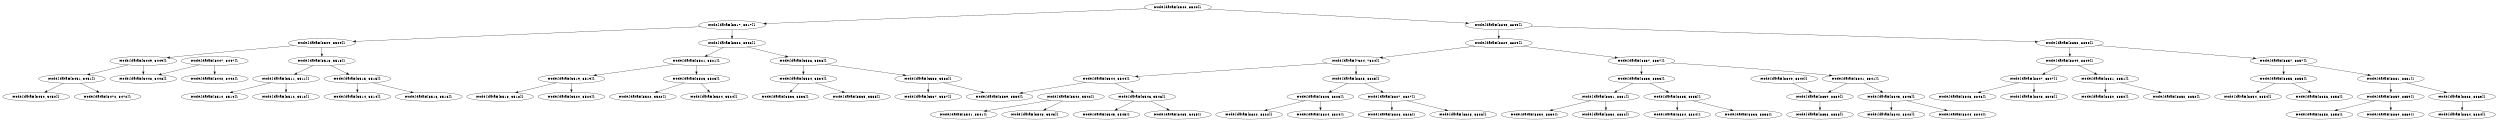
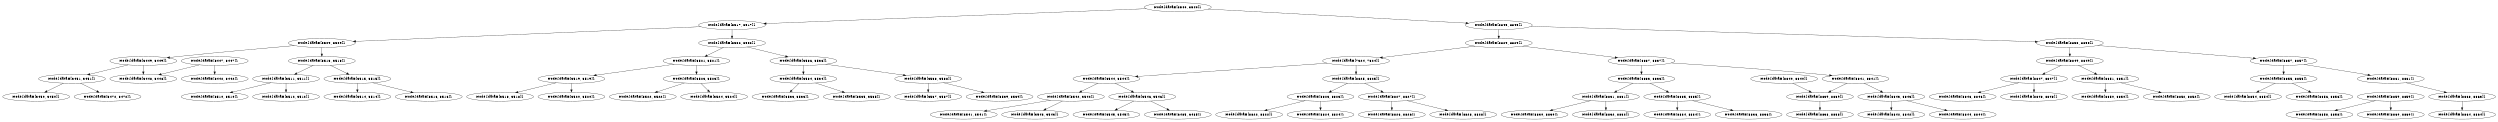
(2391, 87) -> none
(1054, 88) -> (1090, 87)
